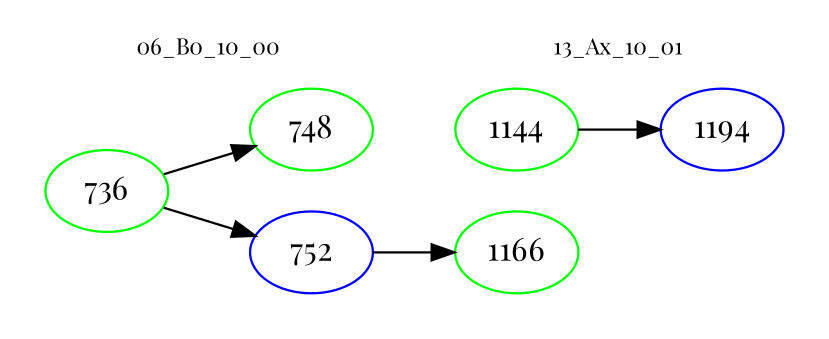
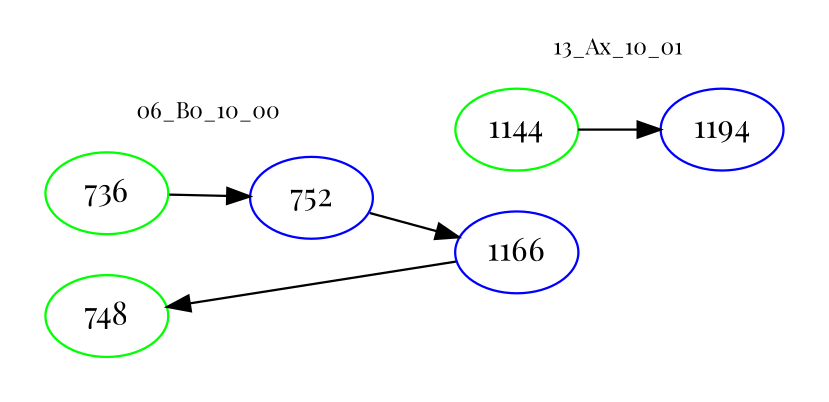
(198, 164) -> (323, 282)
(517, 252) -> (517, 252)
